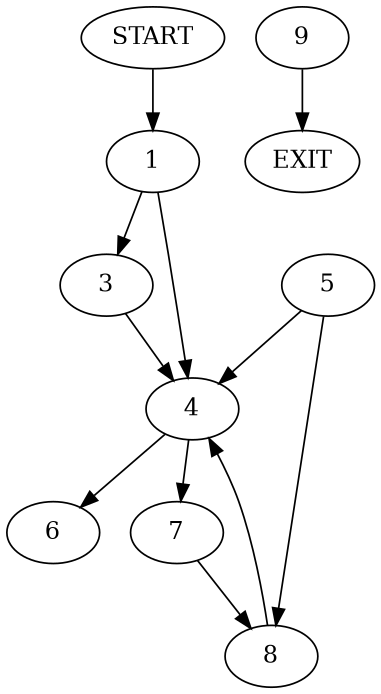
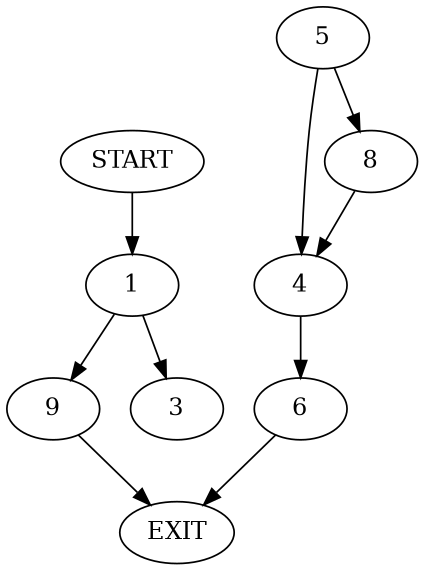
(172, 277) -> (98, 340)
(144, 340) -> none
none -> (246, 464)
(177, 533) -> none
